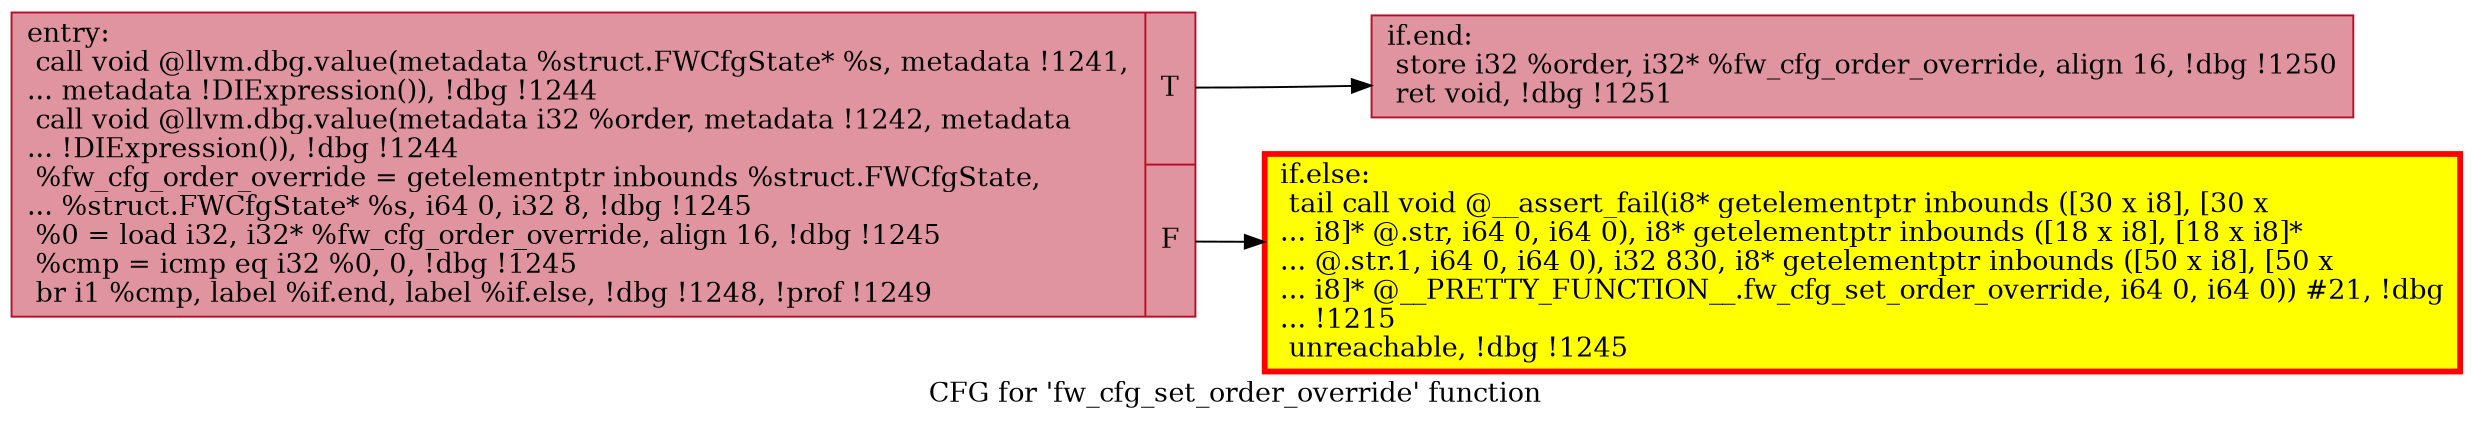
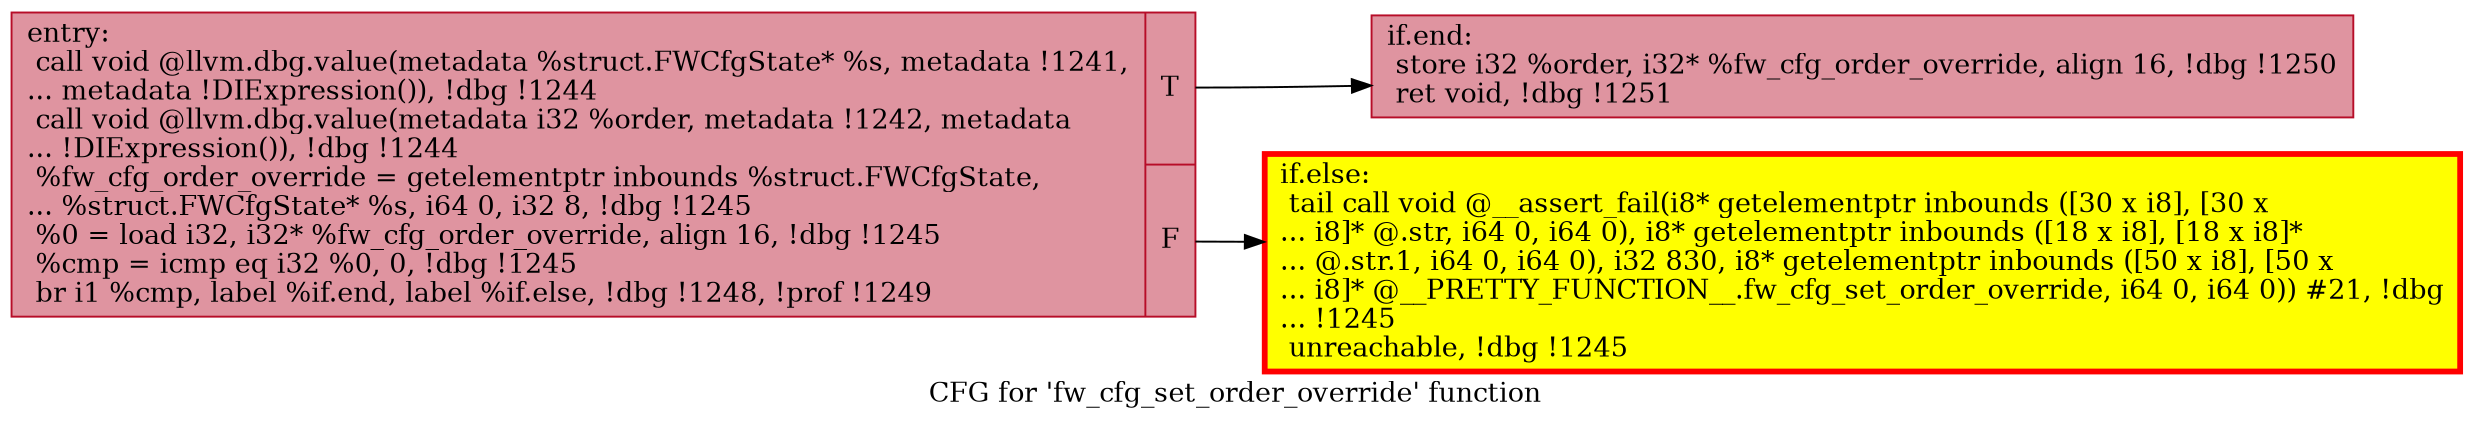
(1339, 320) -> (1339, 320)
